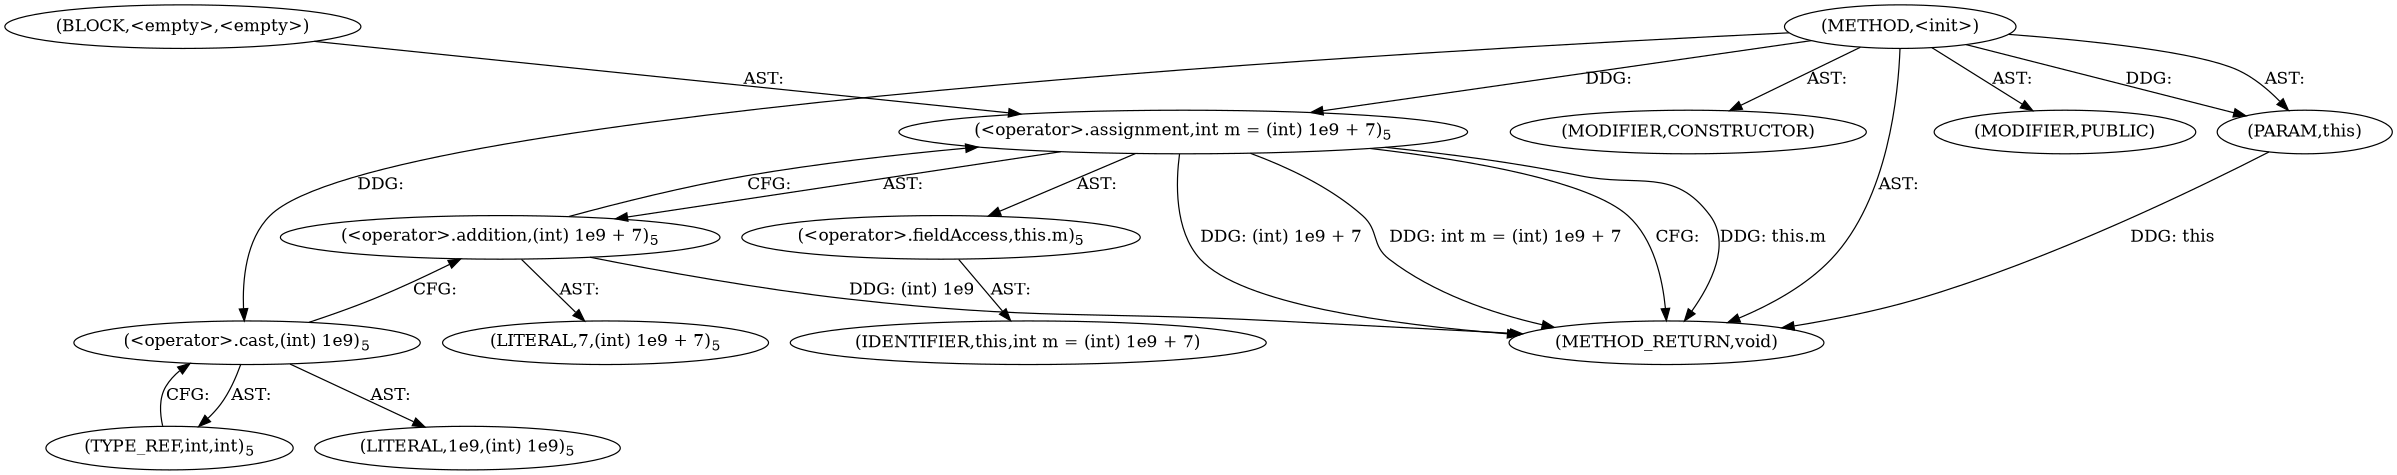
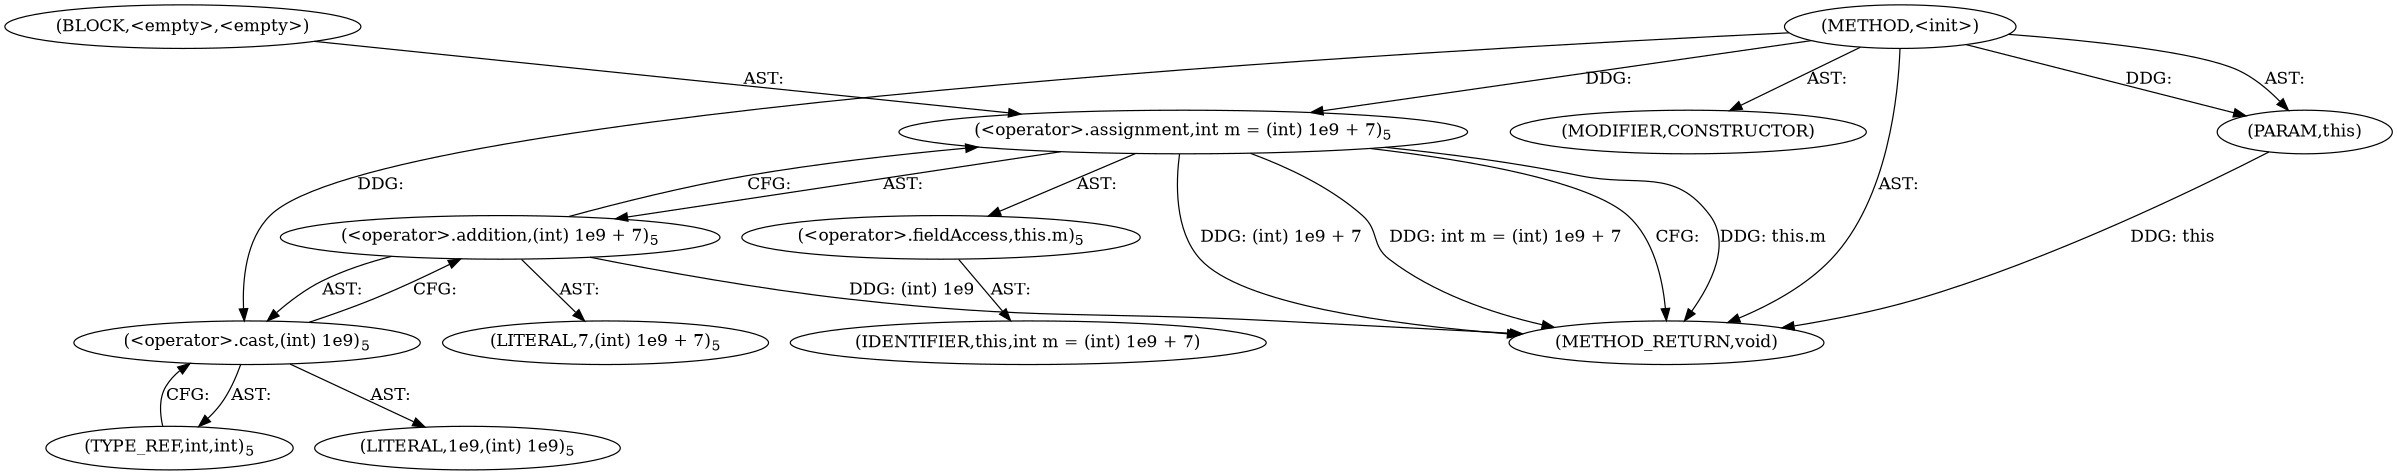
(2065, 132) -> none
none -> (330, 277)
